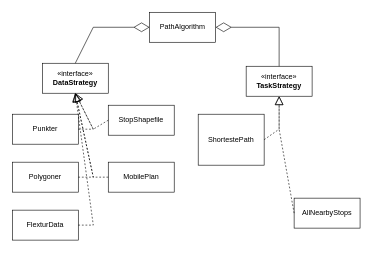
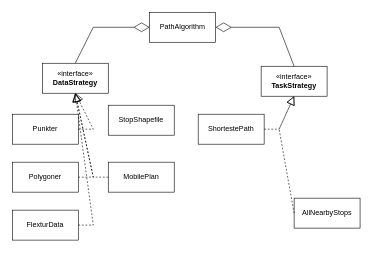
(279, 81) -> (294, 81)
(102, 124) -> none
(231, 140) -> (231, 129)
